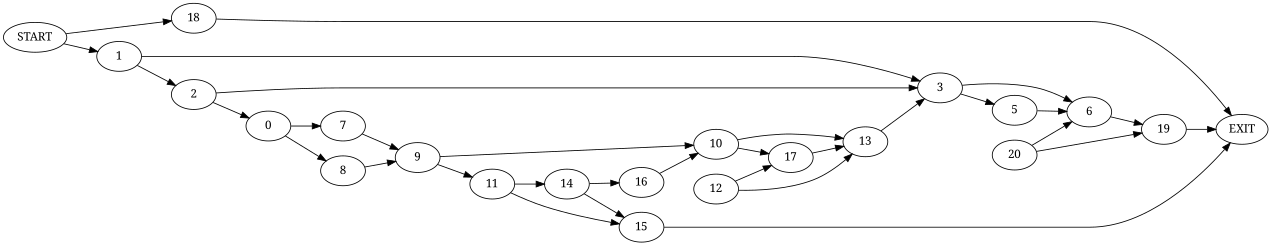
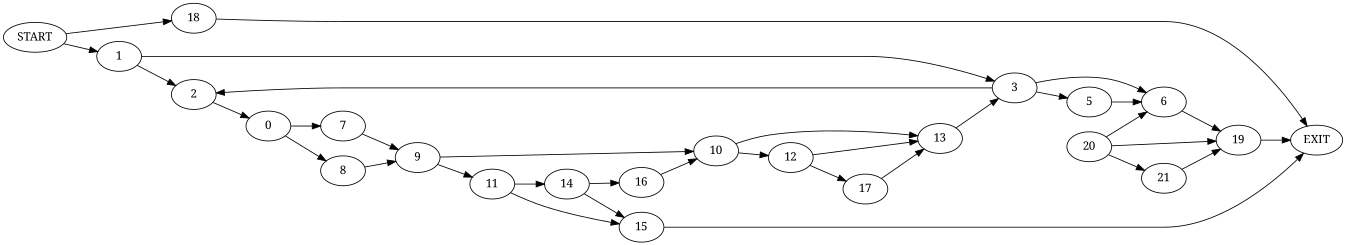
(563, 88) -> (608, 88)
(749, 150) -> (749, 154)
none -> (1164, 178)
